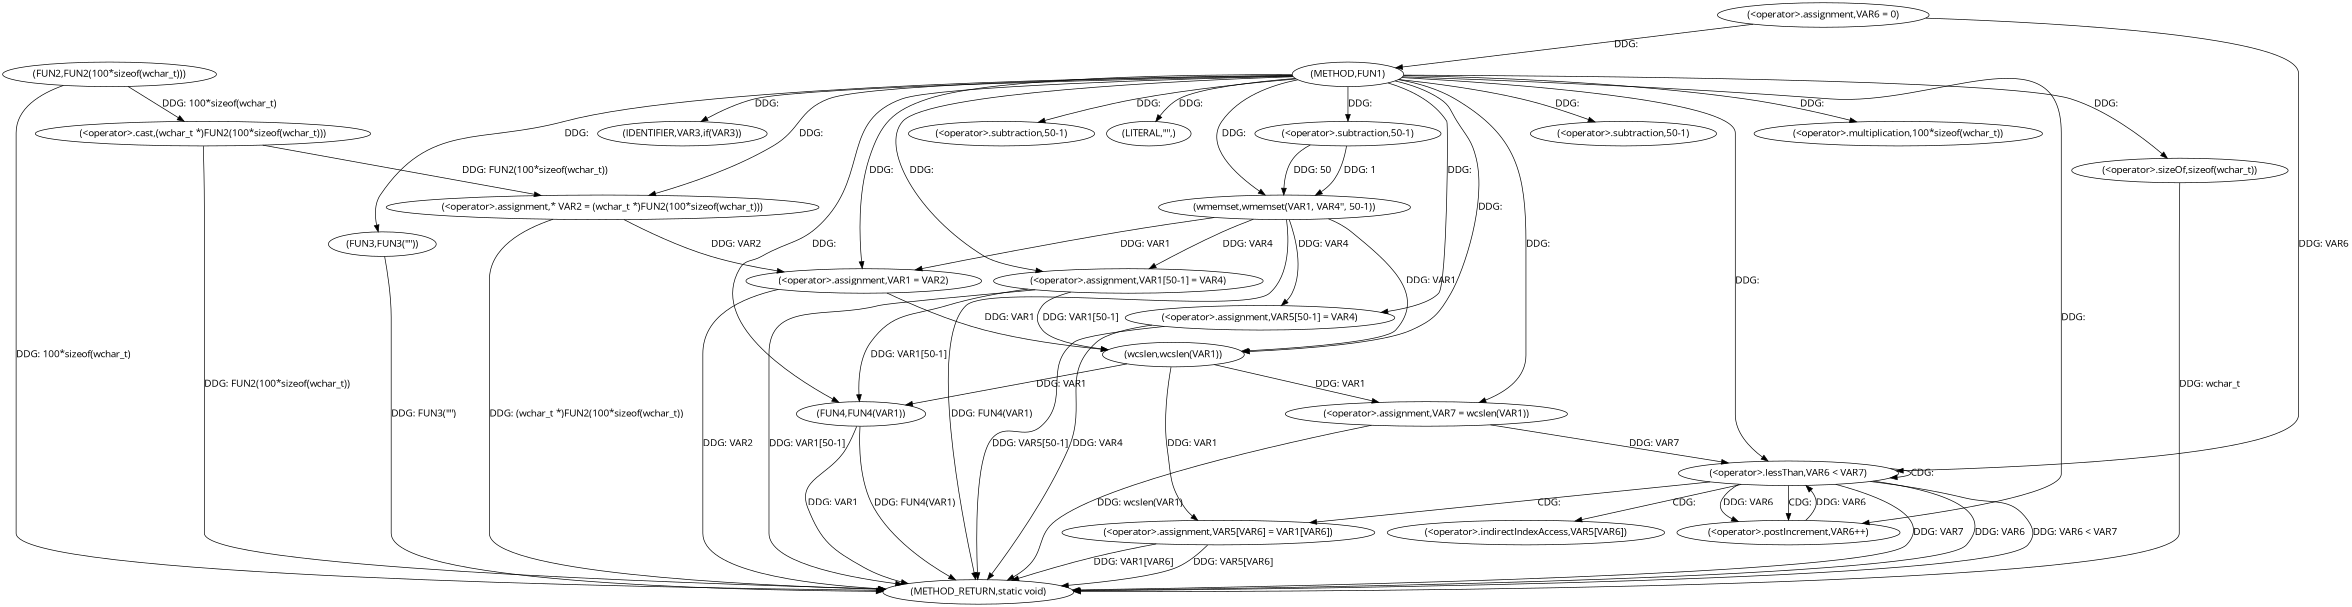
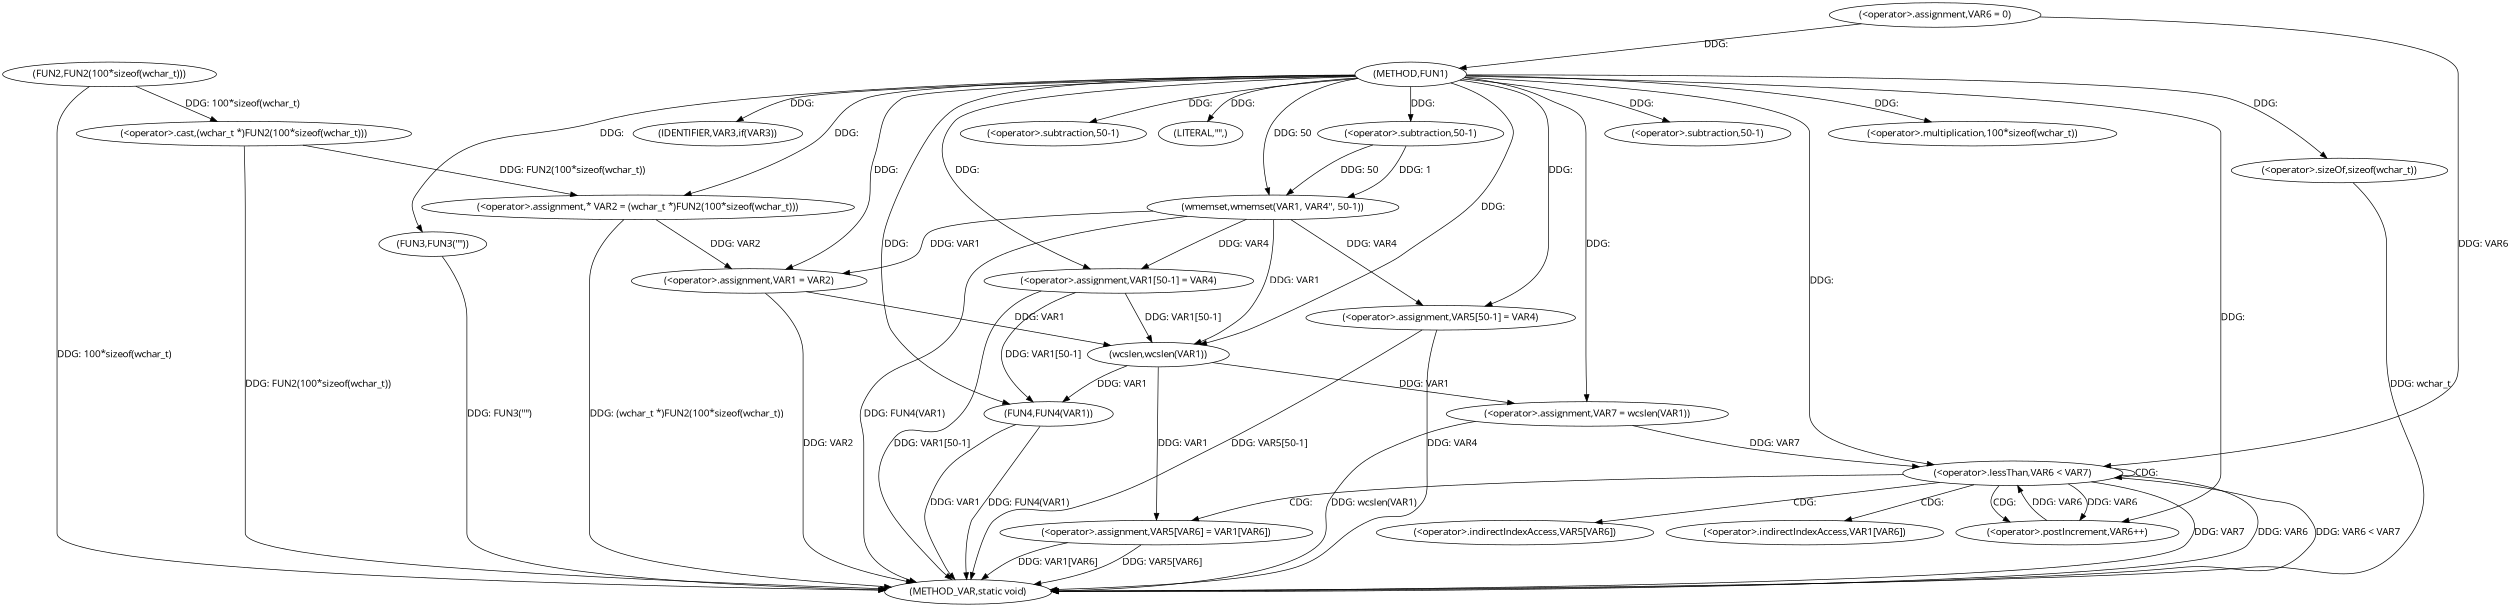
(1235, 134) -> (1293, 134)
none -> (1805, 533)
(978, 592) -> (968, 592)
